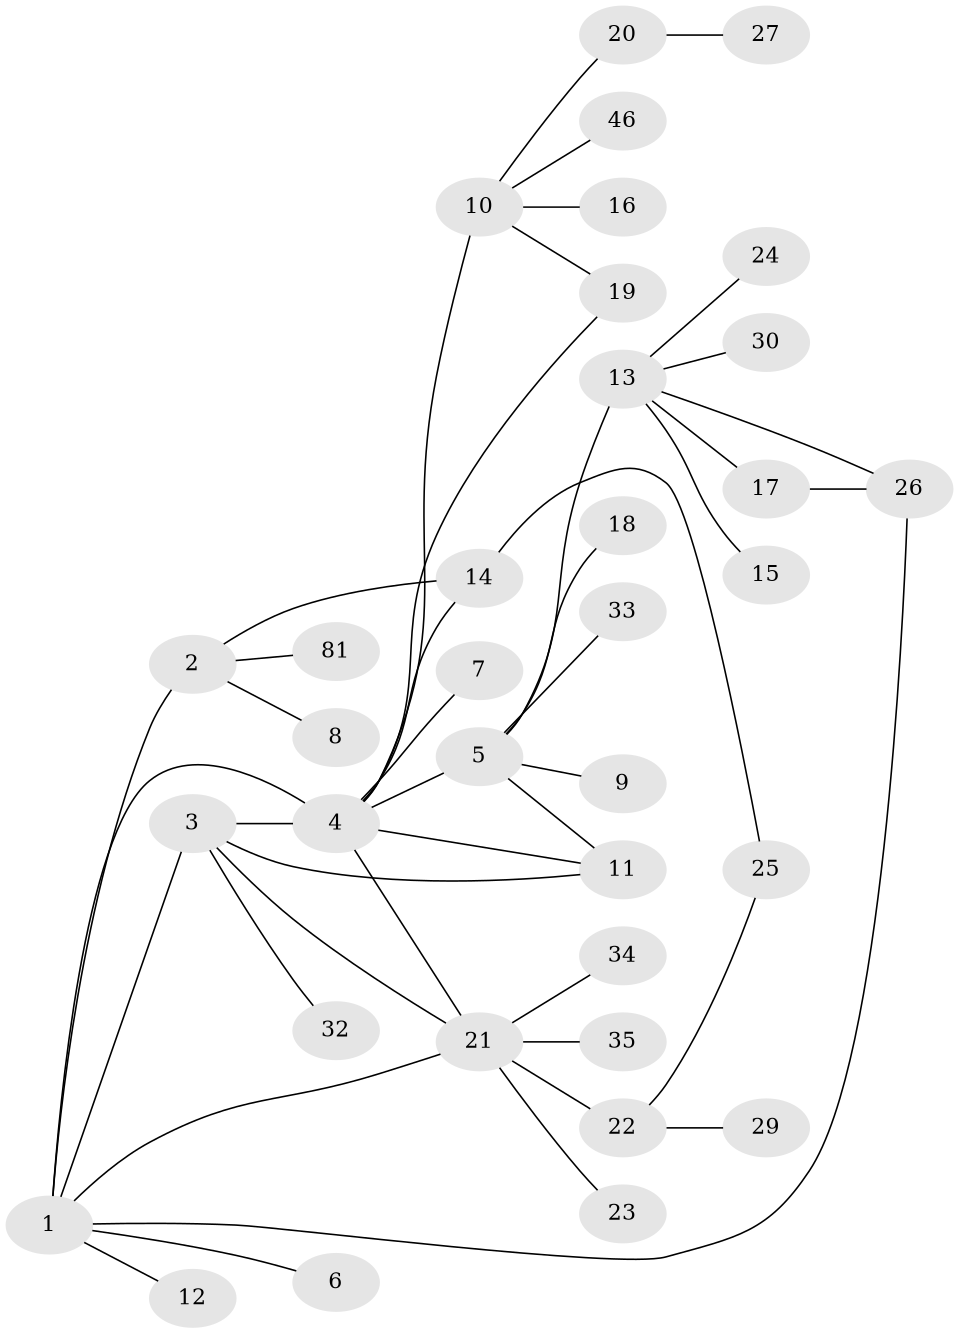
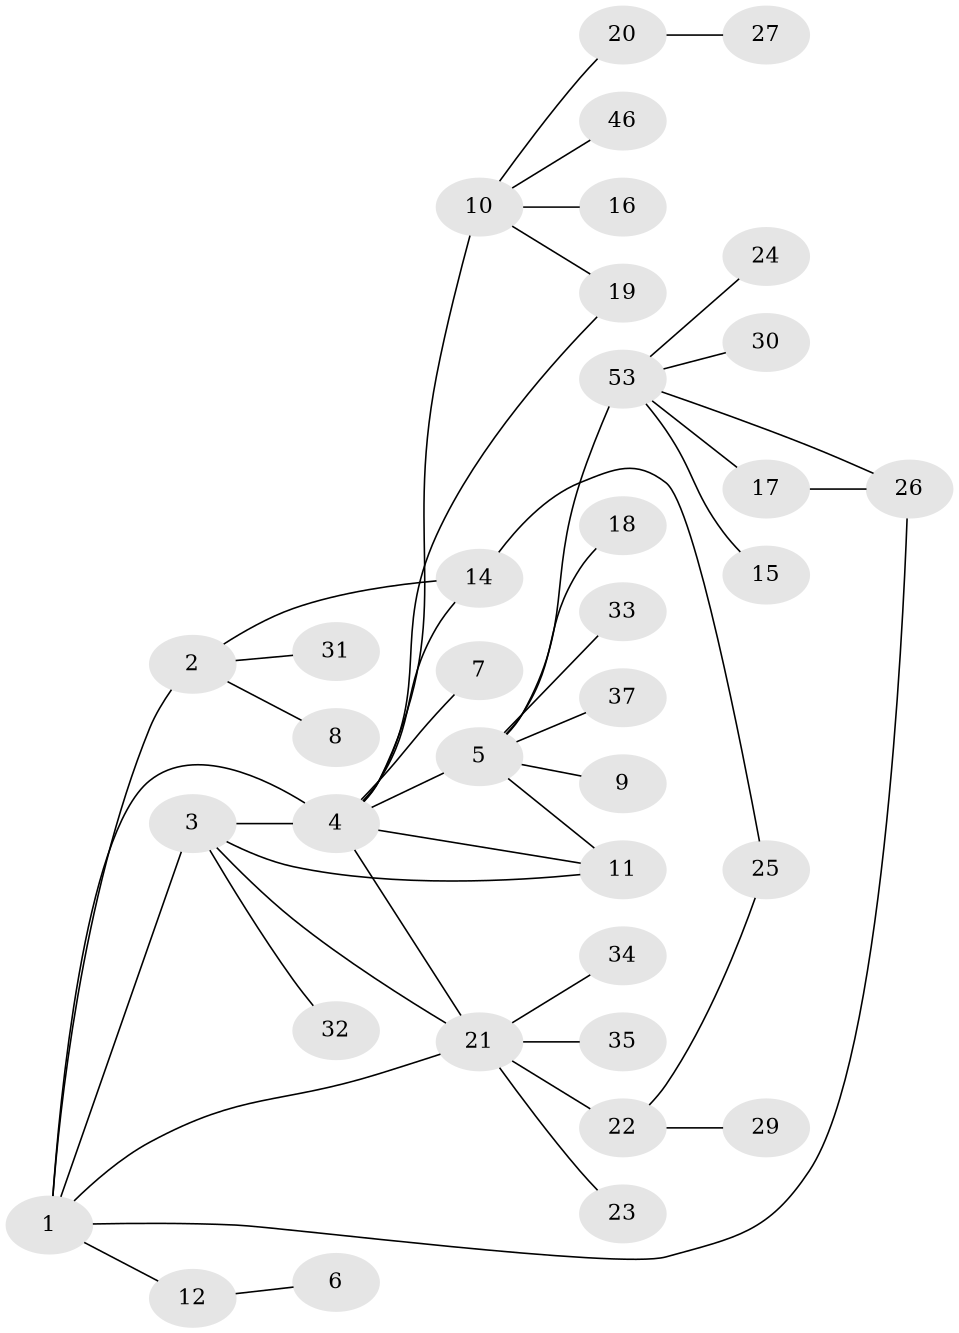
(623, 379) -> (623, 379)
(336, 652) -> (336, 652)
none -> (623, 698)
(195, 1247) -> (265, 1290)
